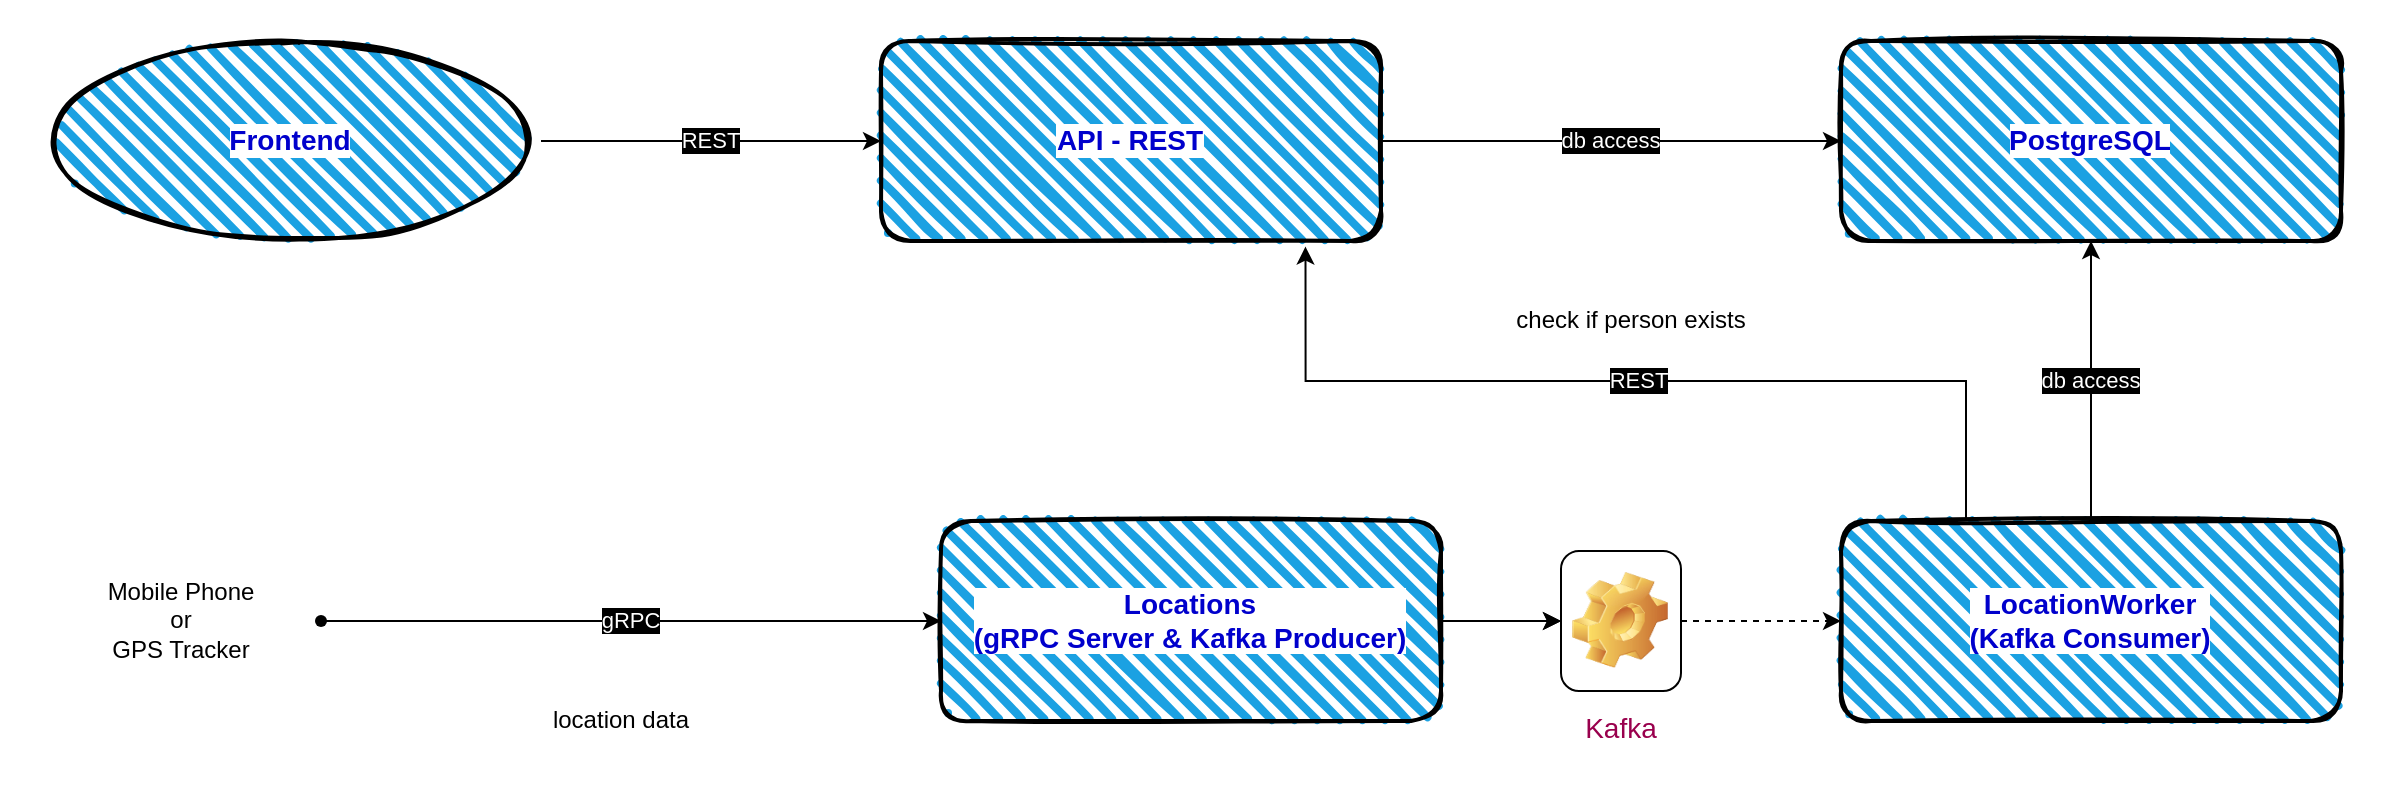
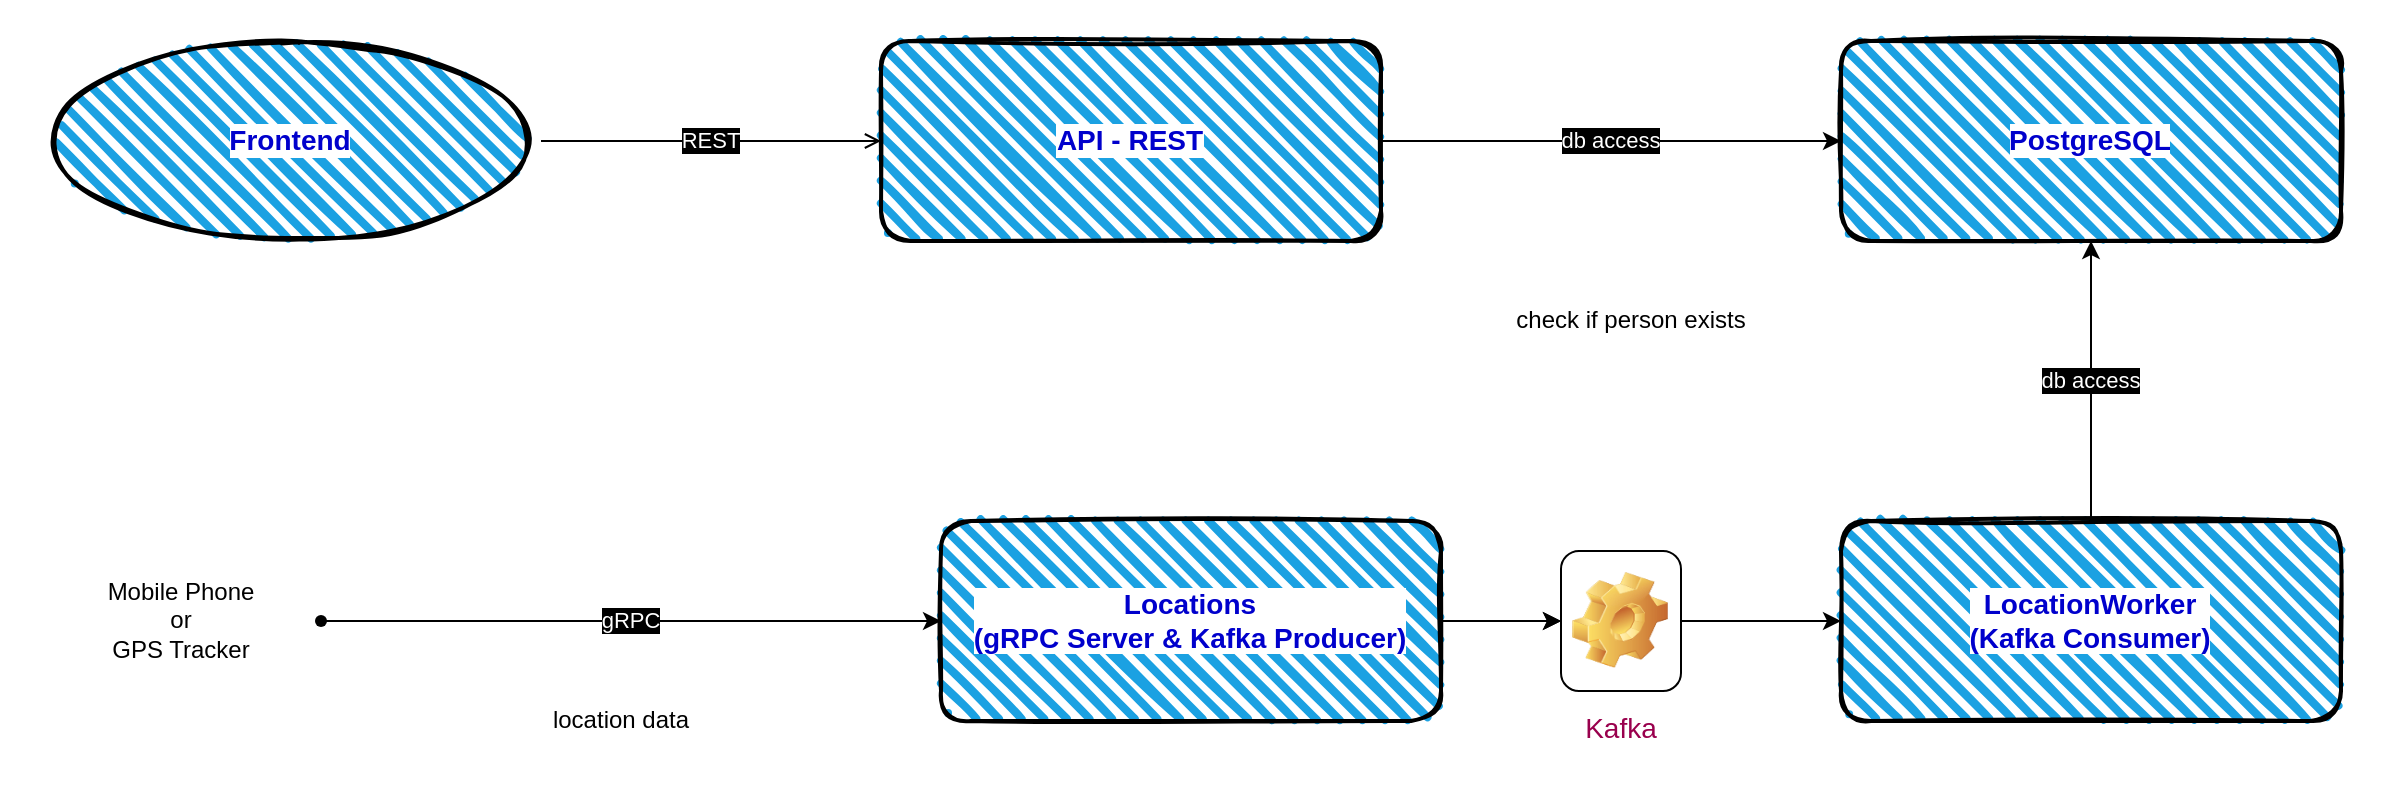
(866, 141) -> (869, 141)
(1644, 381) -> none
(1754, 621) -> (1754, 621)
